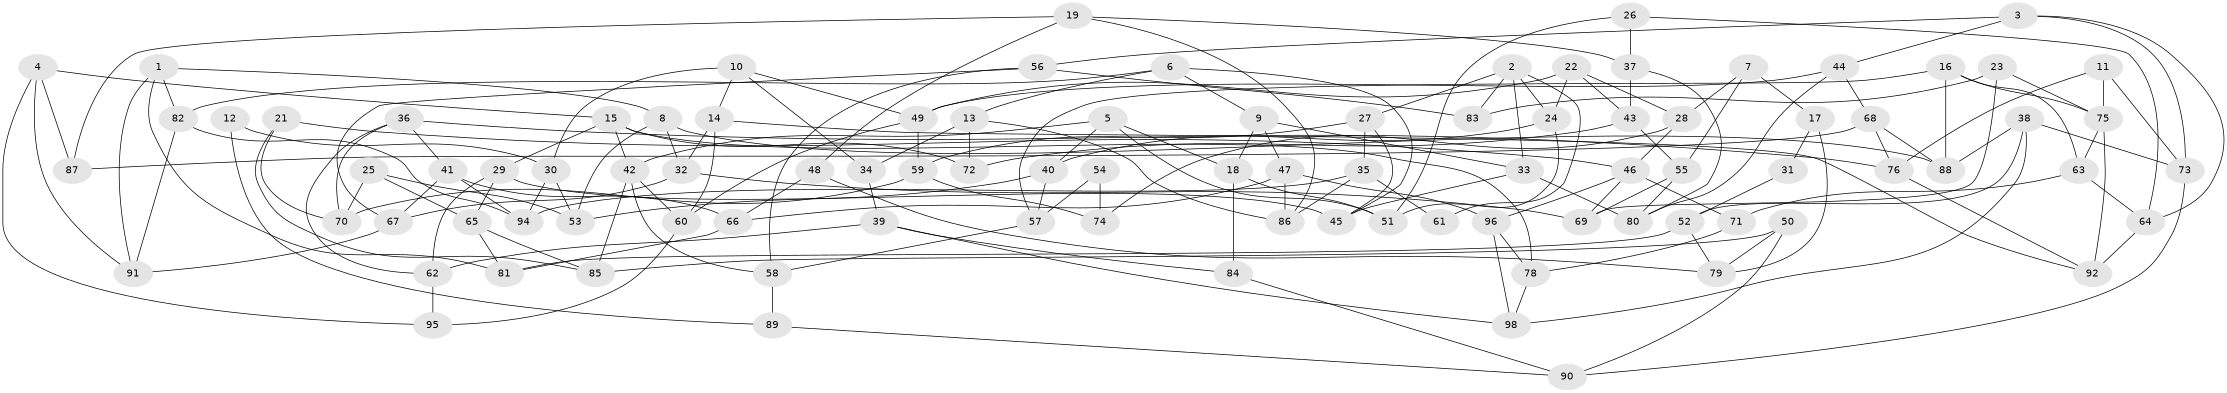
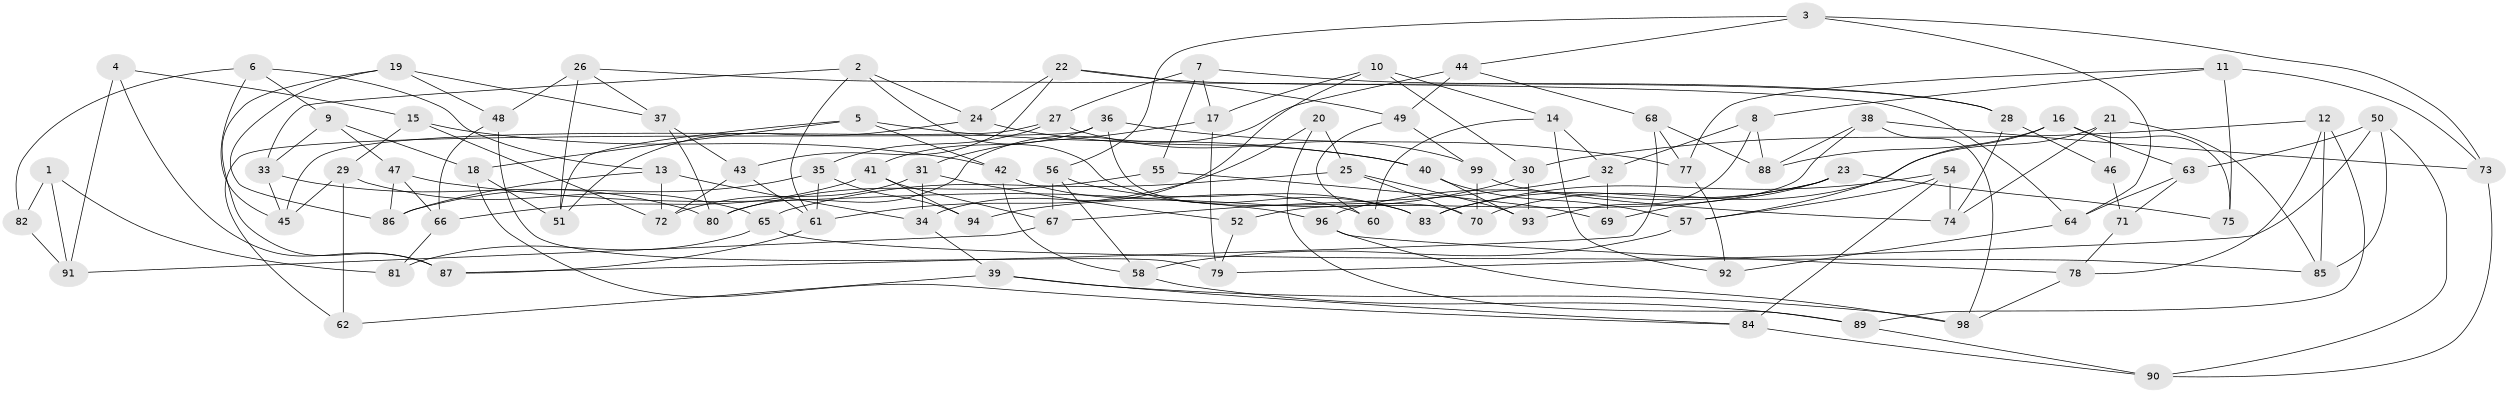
(403, 79) -> (1989, 90)
(827, 93) -> (1294, 90)
none -> (530, 99)
(1419, 100) -> (1126, 90)
none -> (1319, 119)
(2091, 145) -> (2286, 150)
(1057, 146) -> (2237, 246)
(375, 150) -> none
(1663, 151) -> (767, 189)
(918, 171) -> (1477, 171)
(1894, 171) -> (1686, 171)
none -> (2030, 171)
none -> (1685, 187)
none -> (792, 196)
none -> (922, 196)
(1606, 196) -> none
(2104, 197) -> none
(1562, 198) -> (1583, 195)
(575, 222) -> (1529, 222)
(613, 222) -> (2323, 196)
none -> (1849, 248)
(1097, 254) -> none
none -> (635, 263)
(433, 325) -> none
